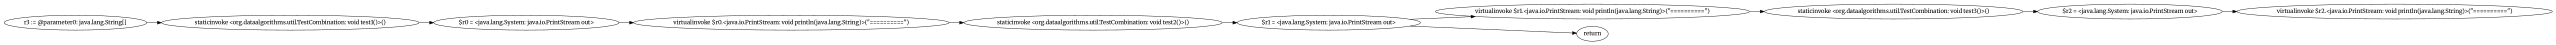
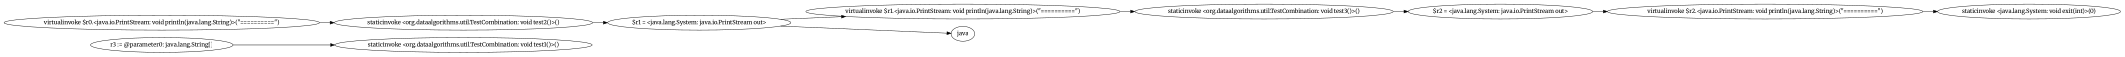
none -> (2029, 12)
(526, 23) -> none
(1592, 34) -> (963, 34)
